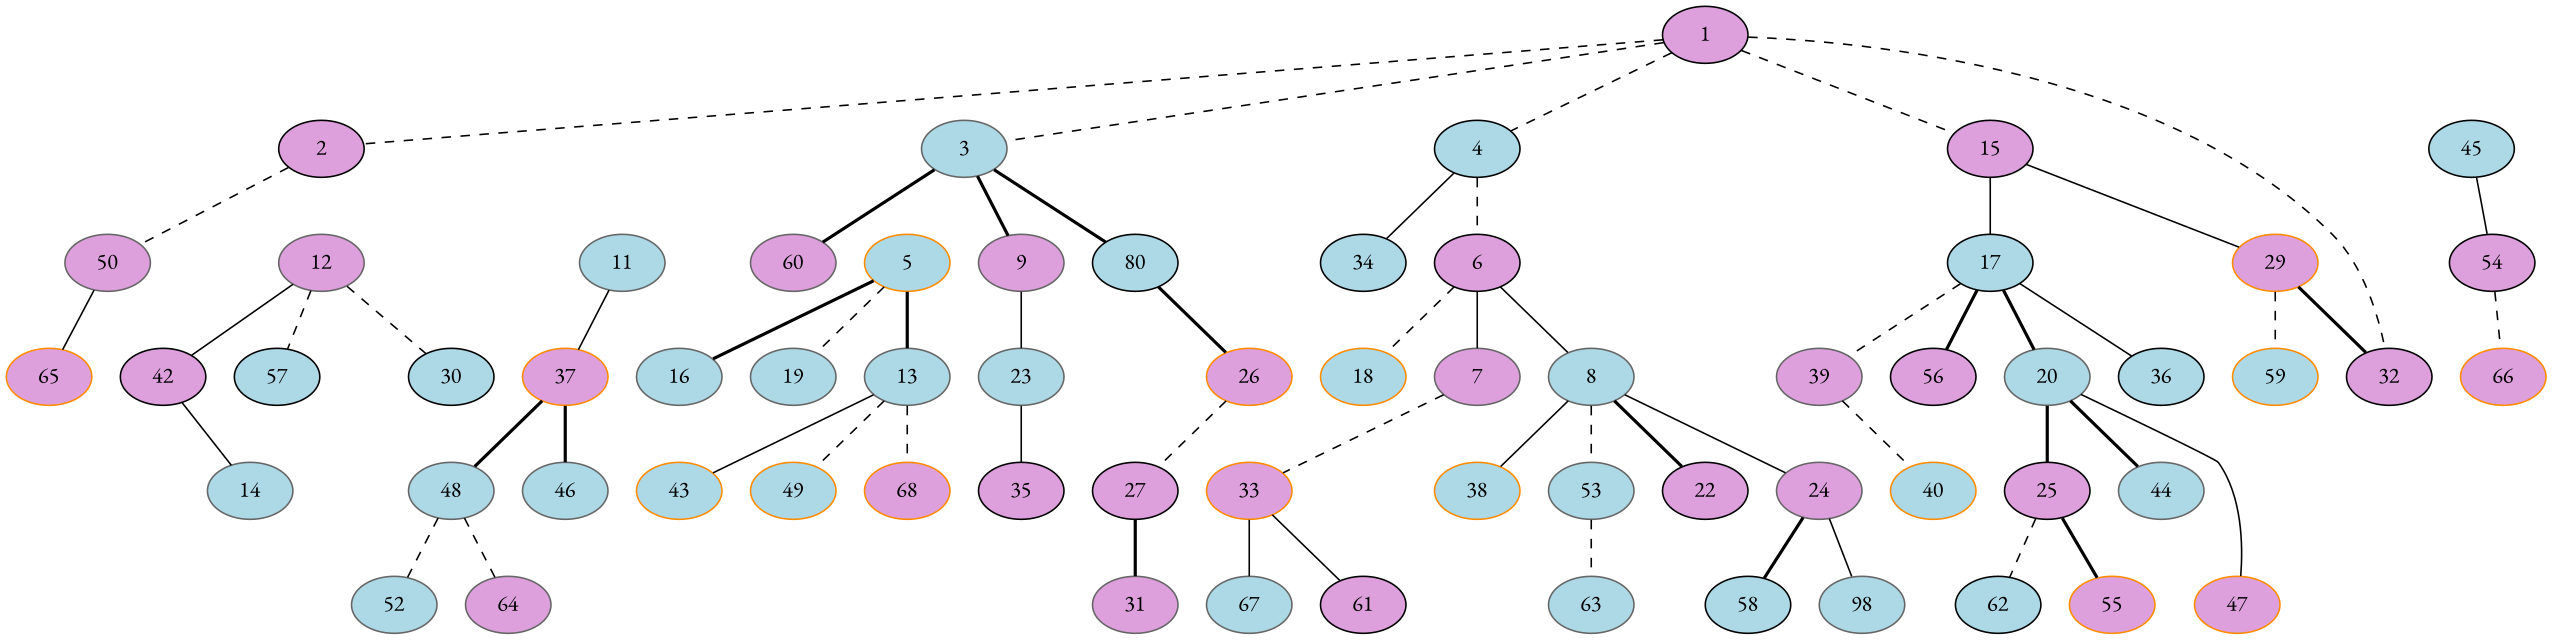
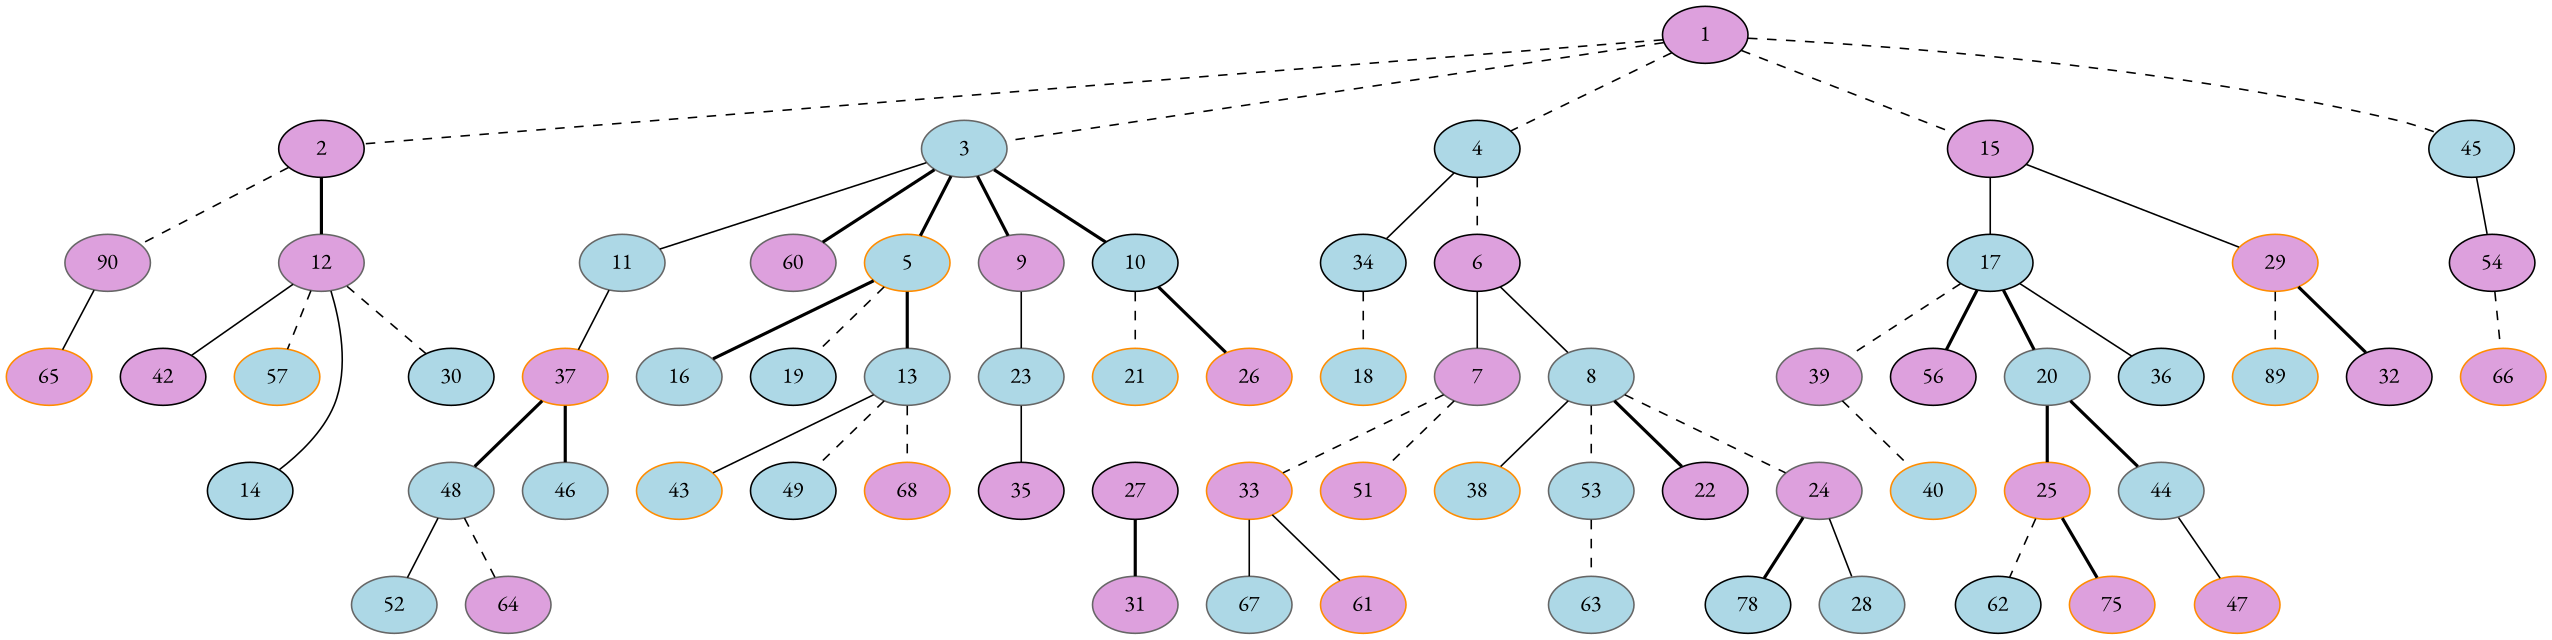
(2119, 106) -> (2094, 68)
none -> (321, 206)
none -> (793, 206)
none -> (936, 206)
(108, 263) -> (108, 263)
(1135, 263) -> (1135, 263)
(1420, 320) -> (1363, 320)
(277, 377) -> (277, 377)
(793, 377) -> (793, 377)
none -> (1135, 377)
(2275, 377) -> (2275, 377)
(207, 434) -> (339, 390)
(1192, 434) -> none
(1705, 434) -> (1705, 434)
(2203, 454) -> (2199, 548)
(250, 491) -> (250, 491)
(793, 491) -> (793, 491)
none -> (1363, 491)
(2047, 491) -> (2047, 491)
(423, 548) -> (423, 548)
(1363, 605) -> (1363, 605)
(1748, 605) -> (1748, 605)
(1862, 605) -> (1862, 605)
(2112, 605) -> (2112, 605)
